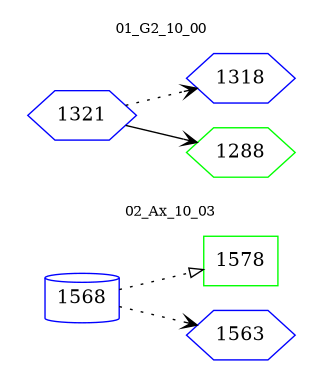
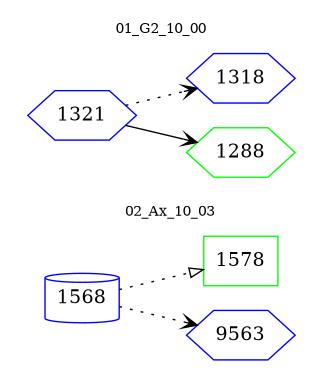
(241, 335) -> (241, 335)
